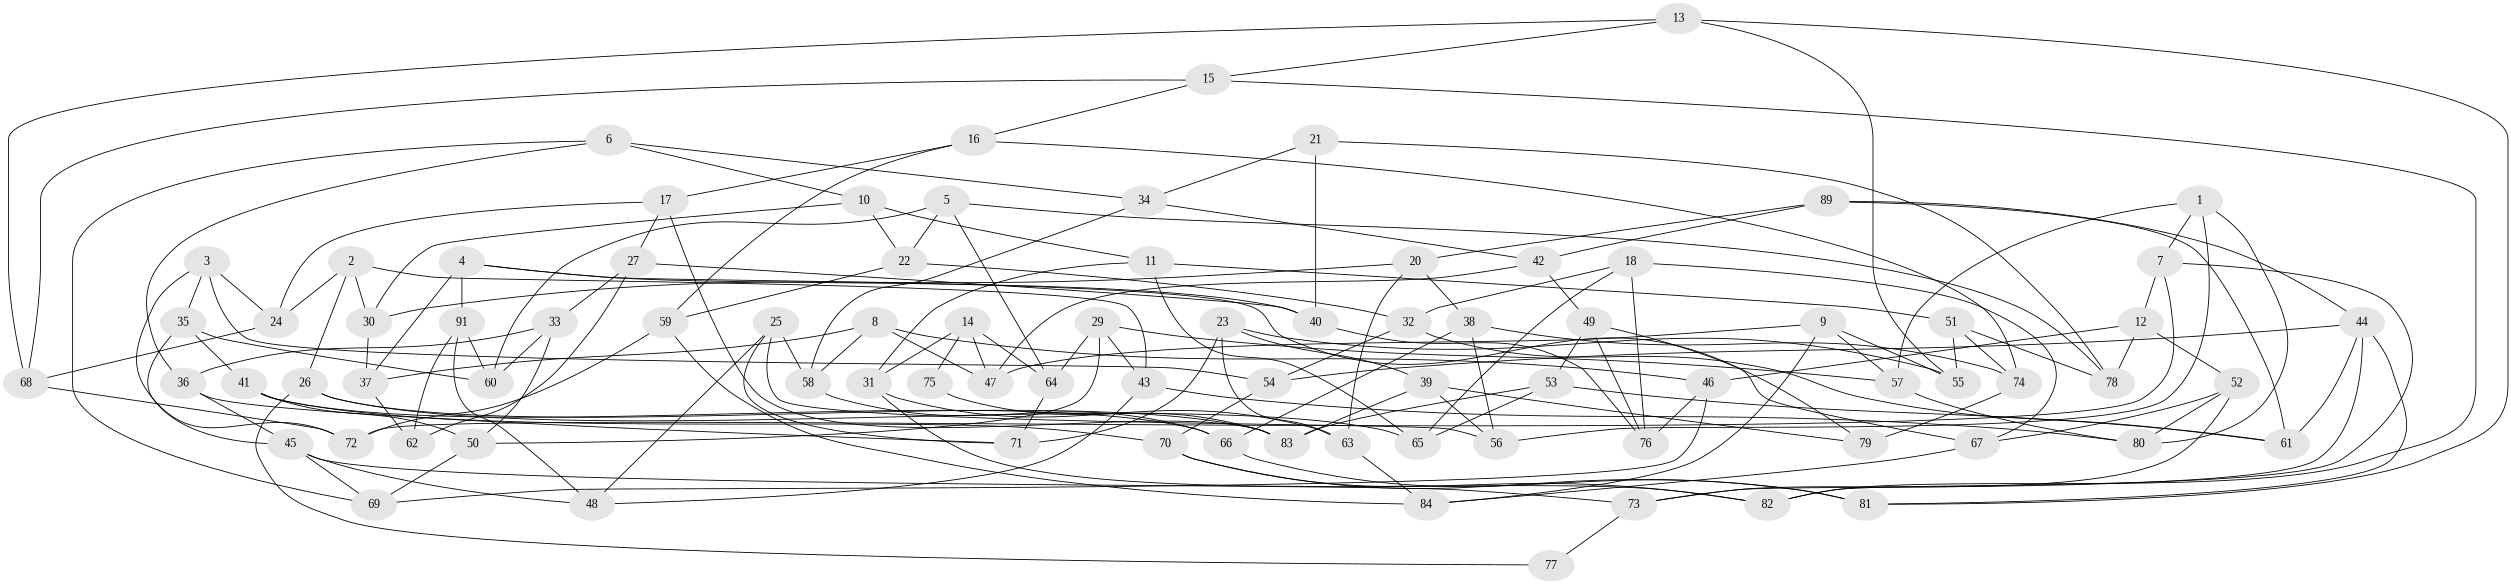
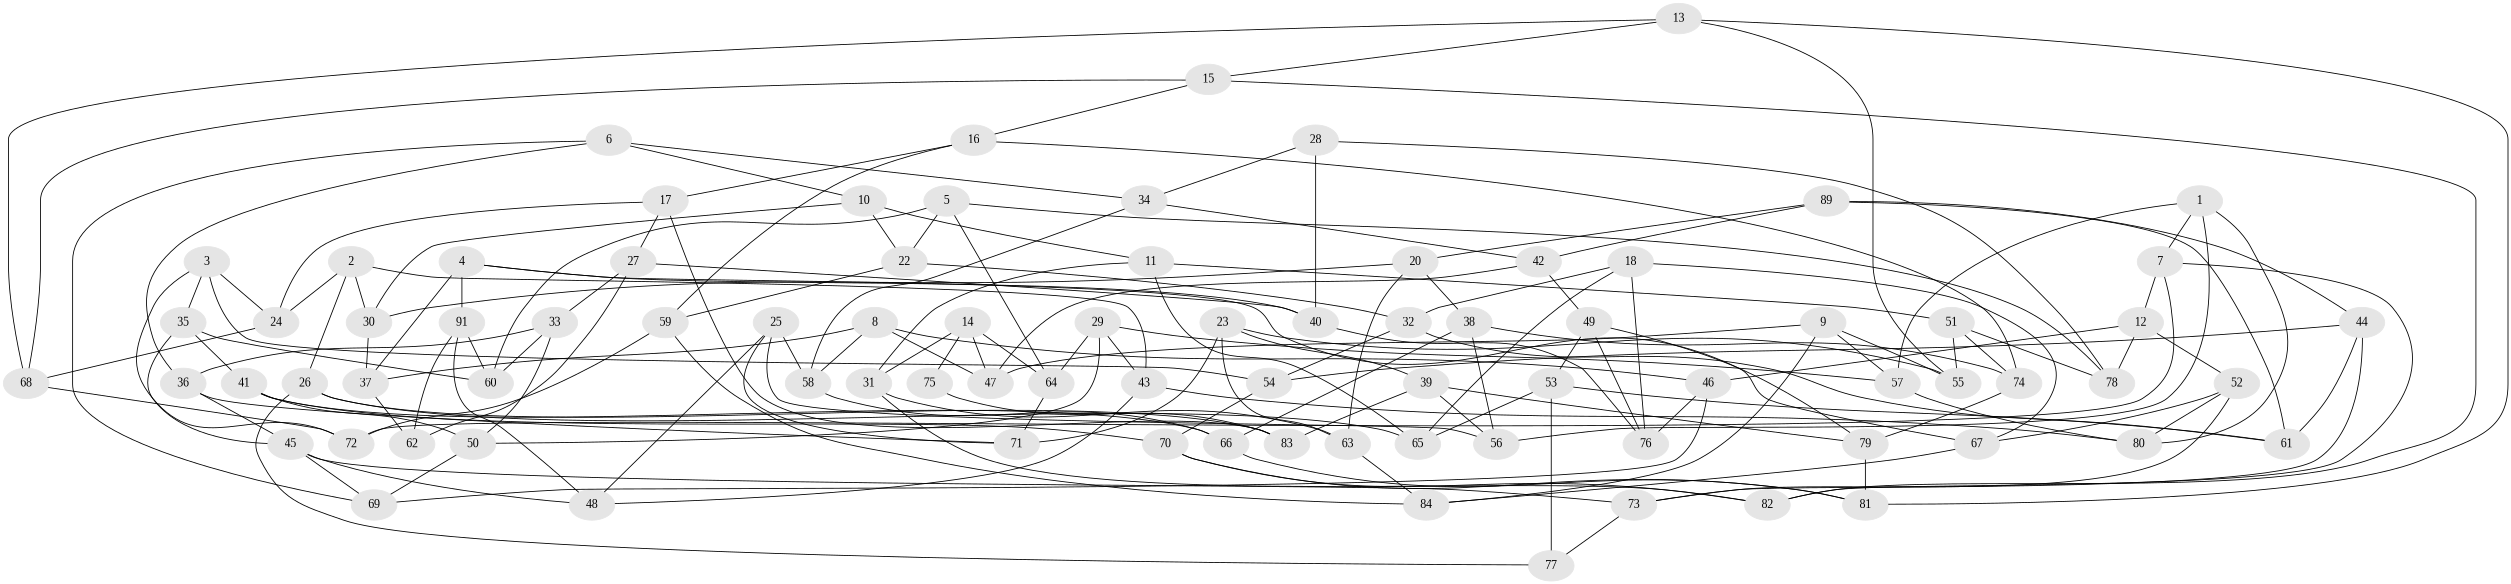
(1316, 140) -> (1316, 140)
(1422, 406) -> (1551, 467)
(2209, 492) -> (1865, 475)
